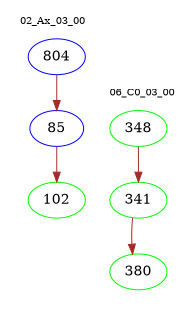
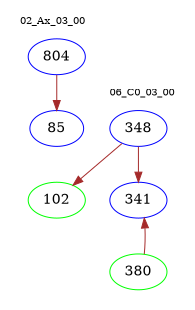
(138, 128) -> (138, 128)
(57, 159) -> (109, 155)
(138, 200) -> (138, 200)
(132, 231) -> (145, 241)
